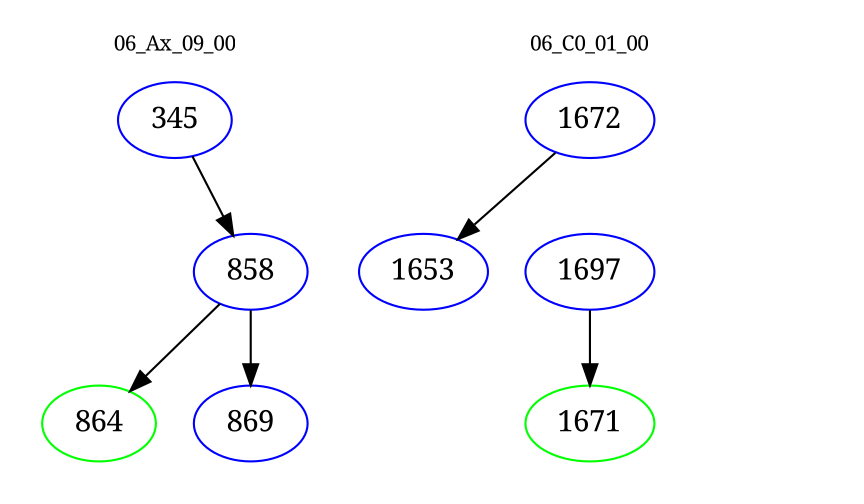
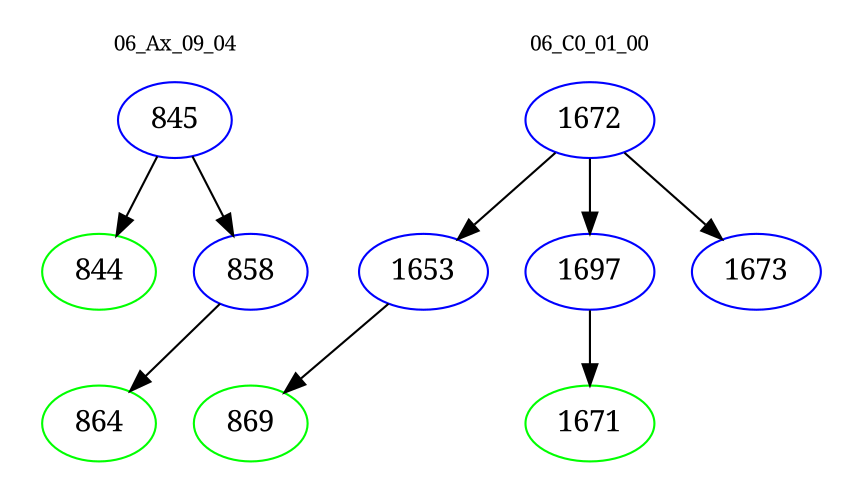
(175, 45) -> (175, 45)
(175, 120) -> (175, 120)
none -> (590, 186)
none -> (99, 272)
none -> (756, 272)
(251, 337) -> (356, 332)
(251, 423) -> (251, 423)
